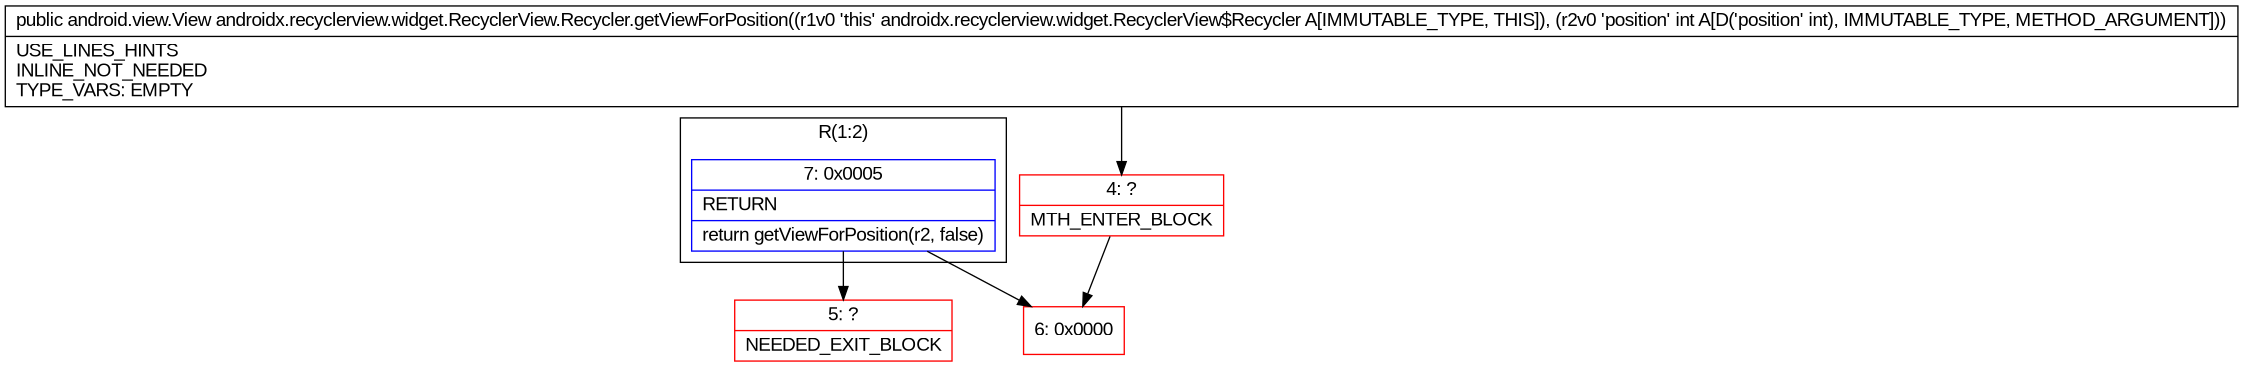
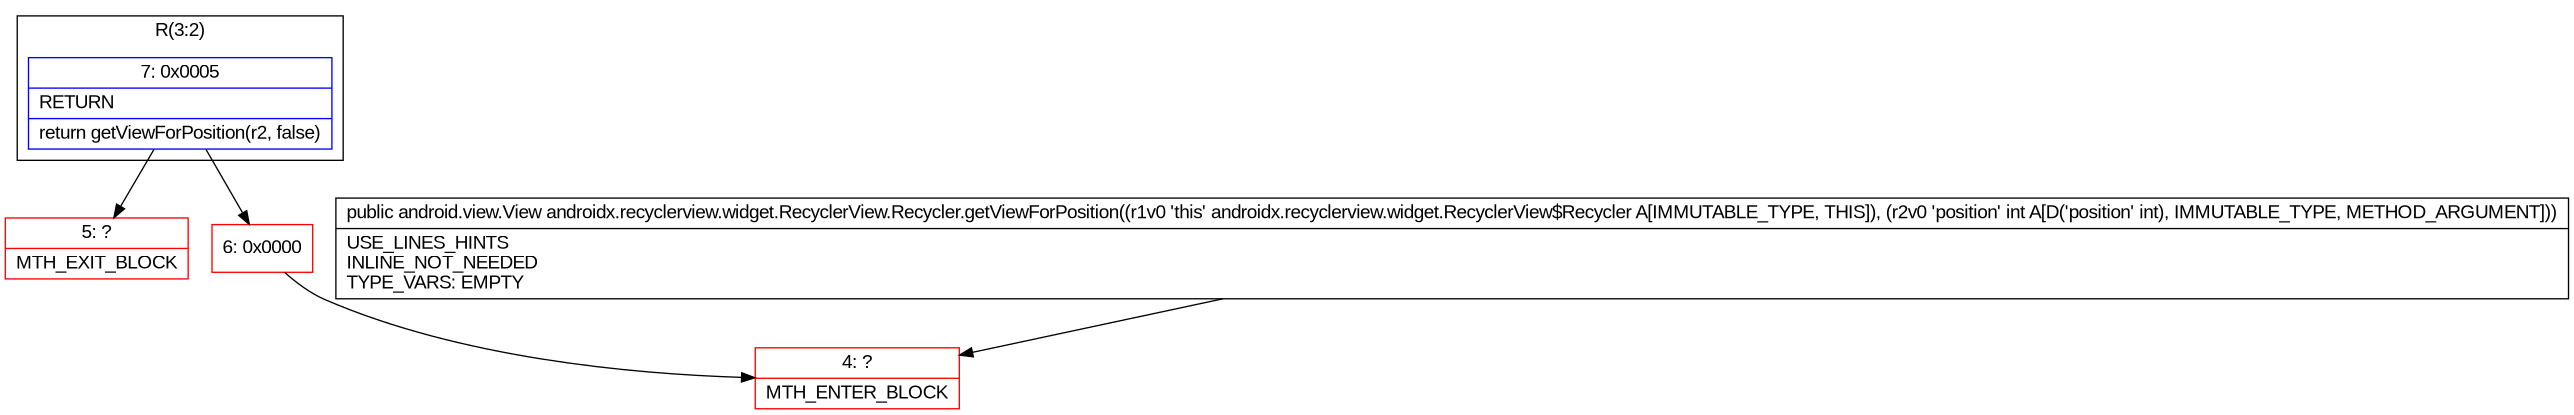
(843, 133) -> (180, 31)
(1099, 265) -> (506, 352)
(843, 345) -> (97, 263)
